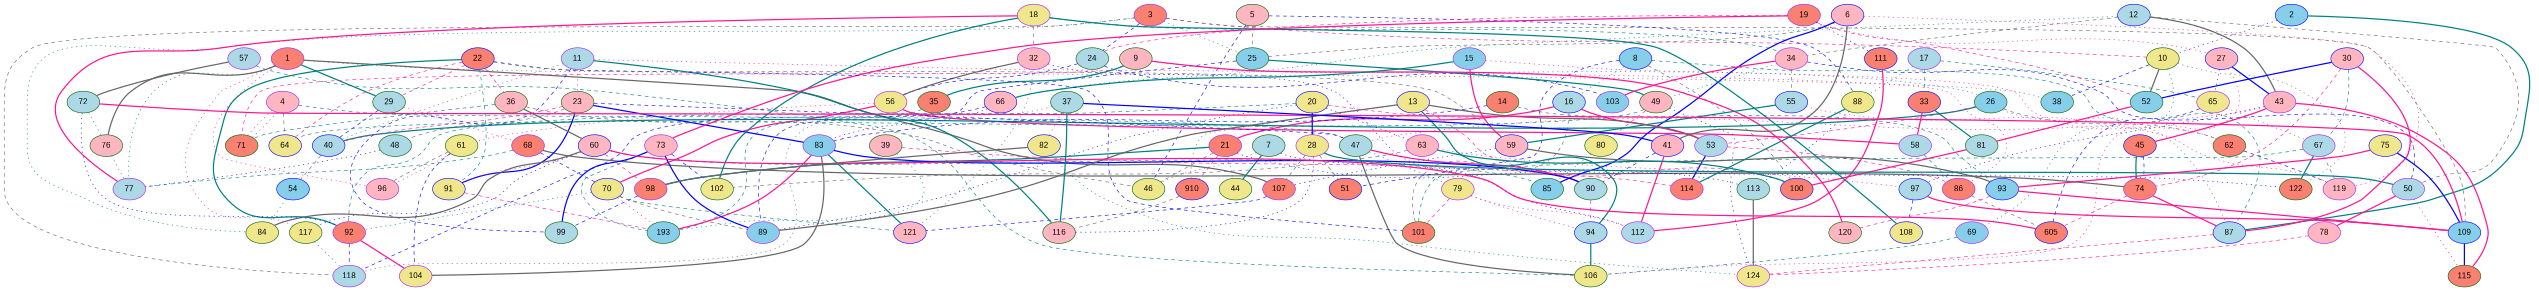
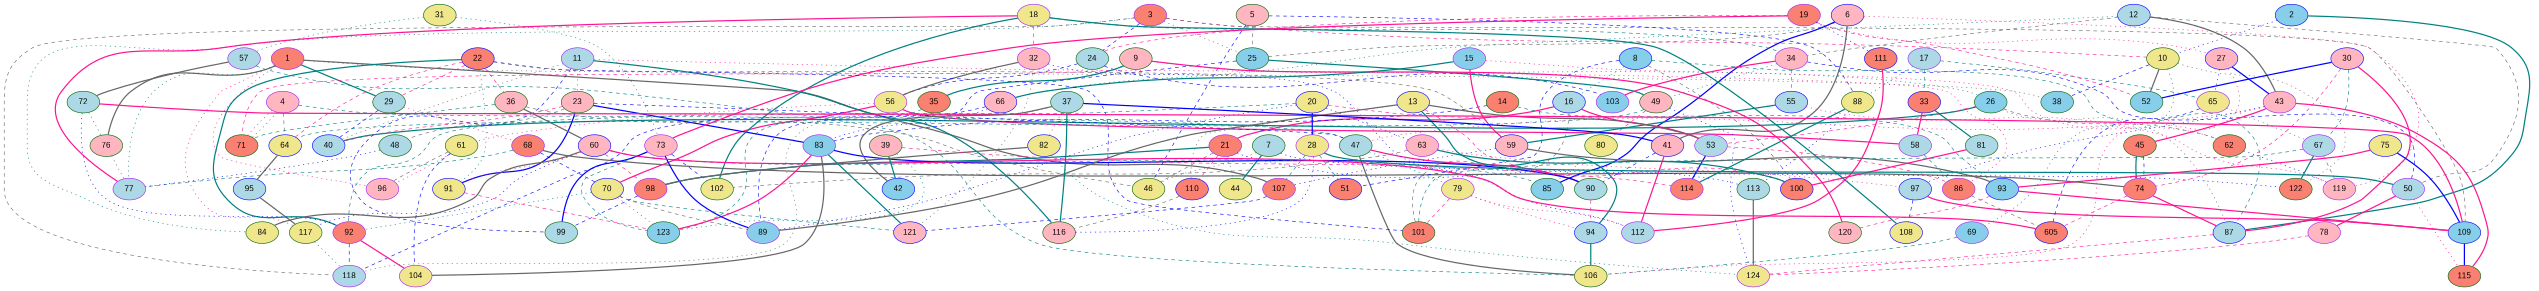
none -> (440, 15)
(2030, 132) -> none
(486, 145) -> (486, 145)
(2140, 146) -> (2140, 146)
(2288, 166) -> (2288, 166)
none -> (250, 189)
(293, 189) -> none
none -> (898, 189)
(1192, 189) -> (1192, 189)
(663, 233) -> (663, 233)
